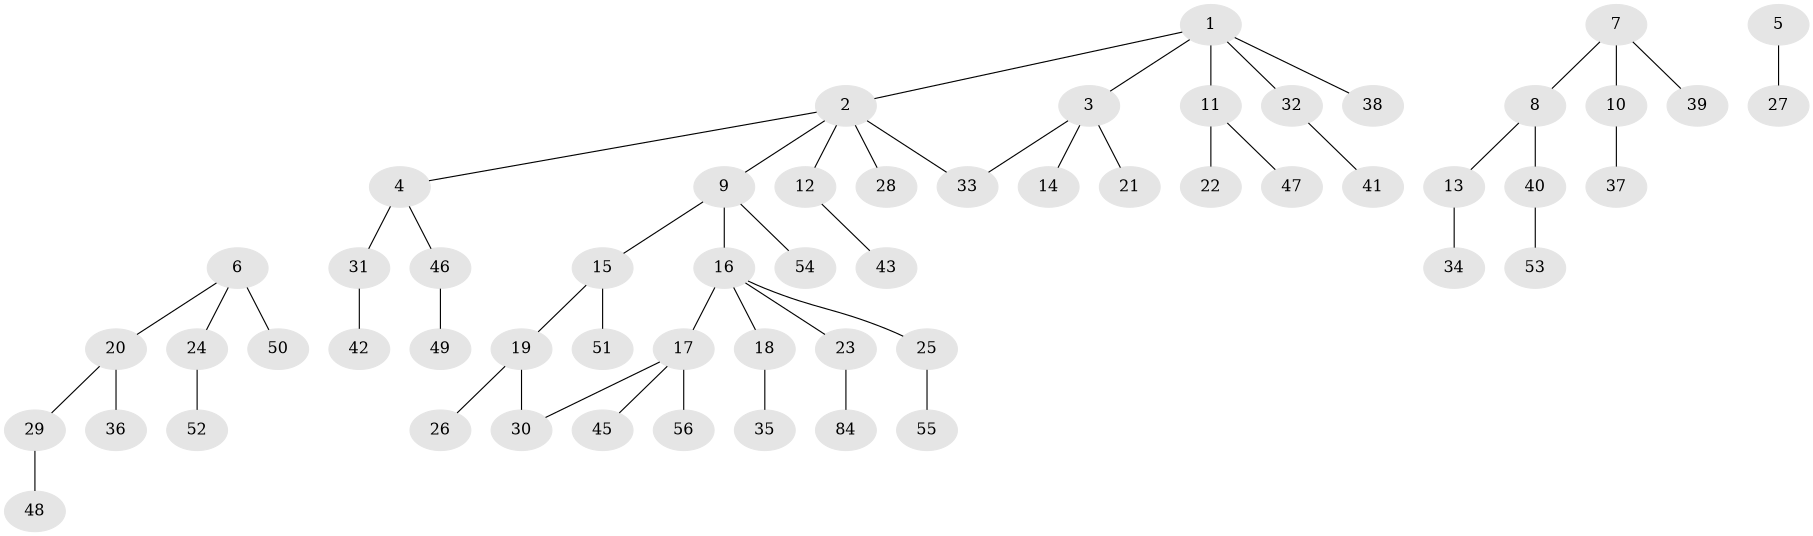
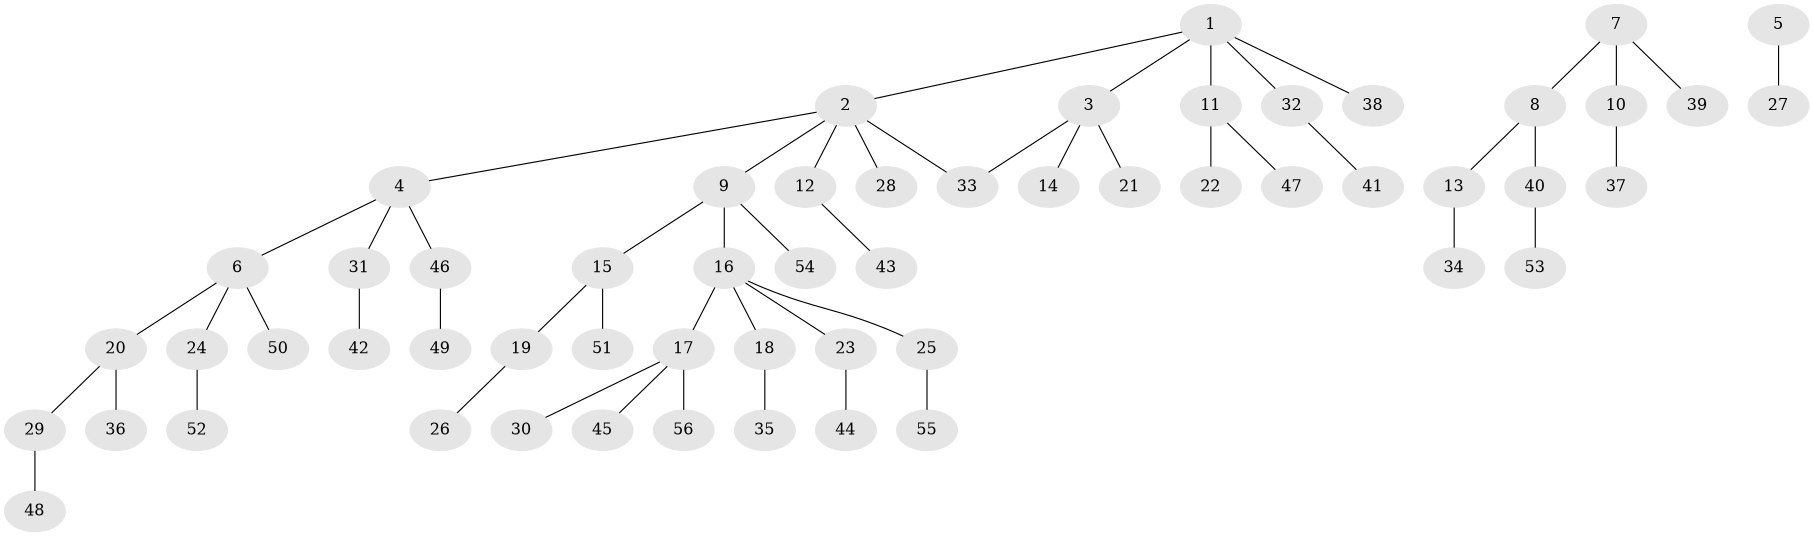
none -> (319, 228)
(522, 390) -> none
(846, 430) -> (846, 430)
